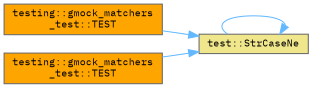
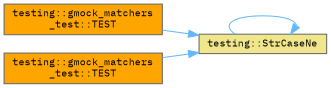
(254, 44) -> (263, 44)
